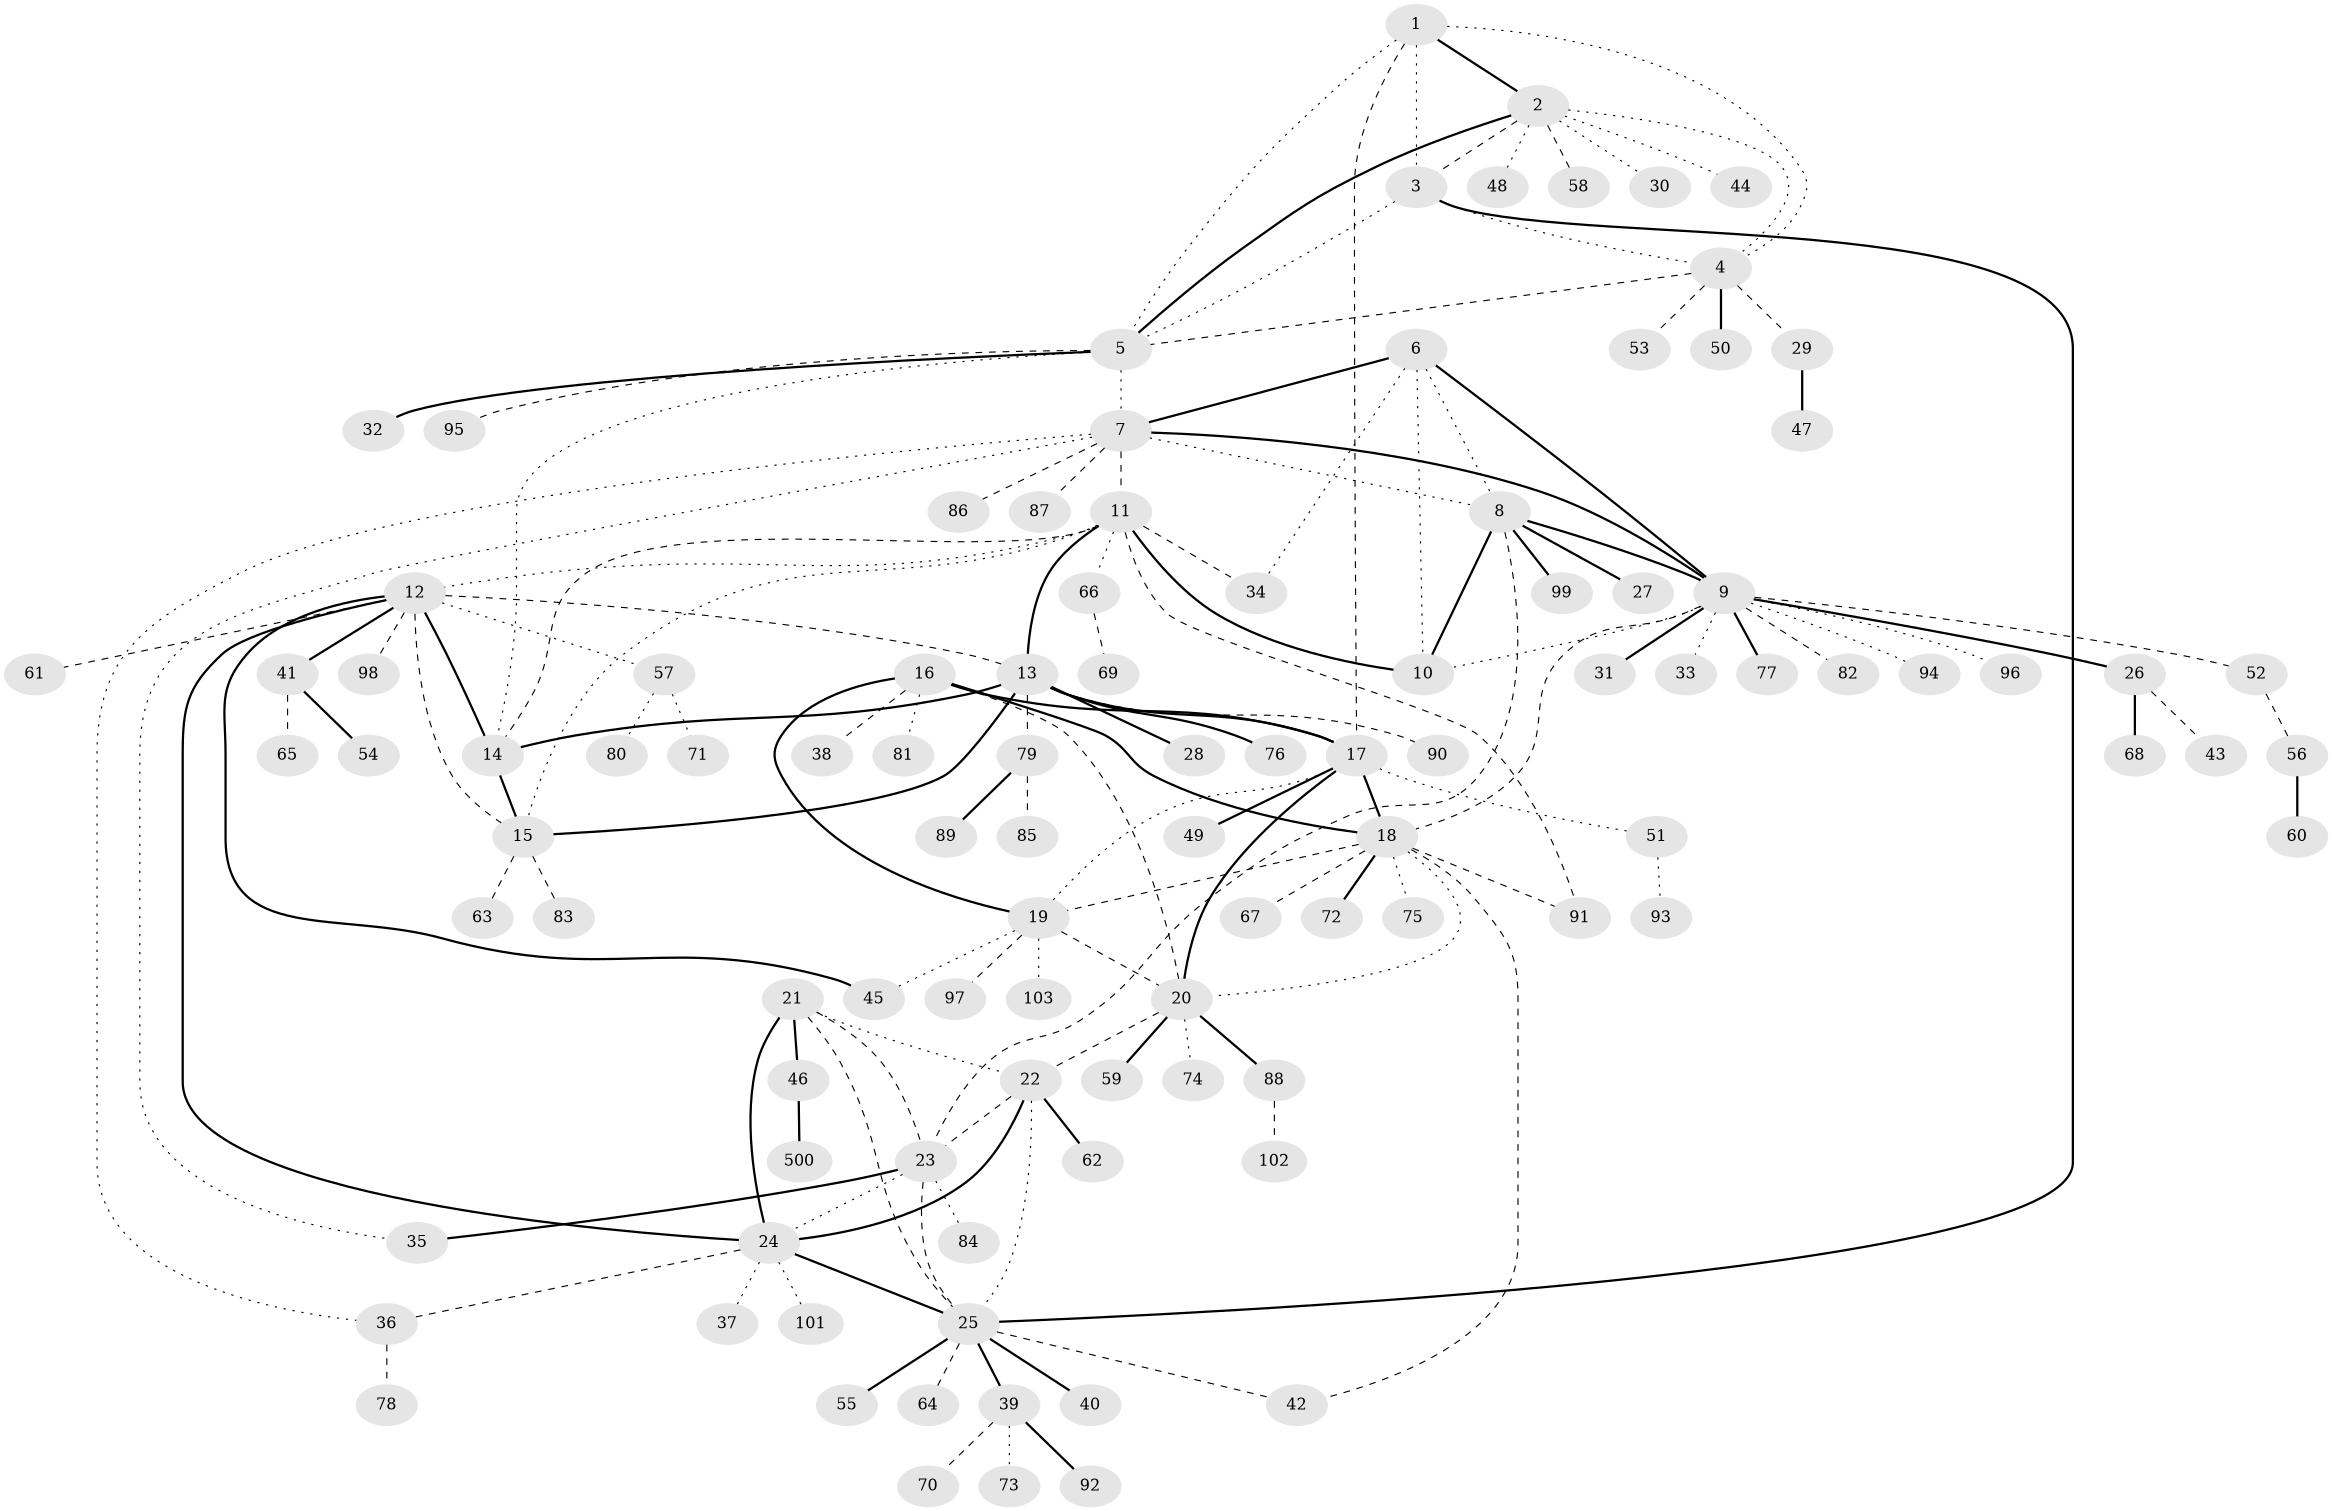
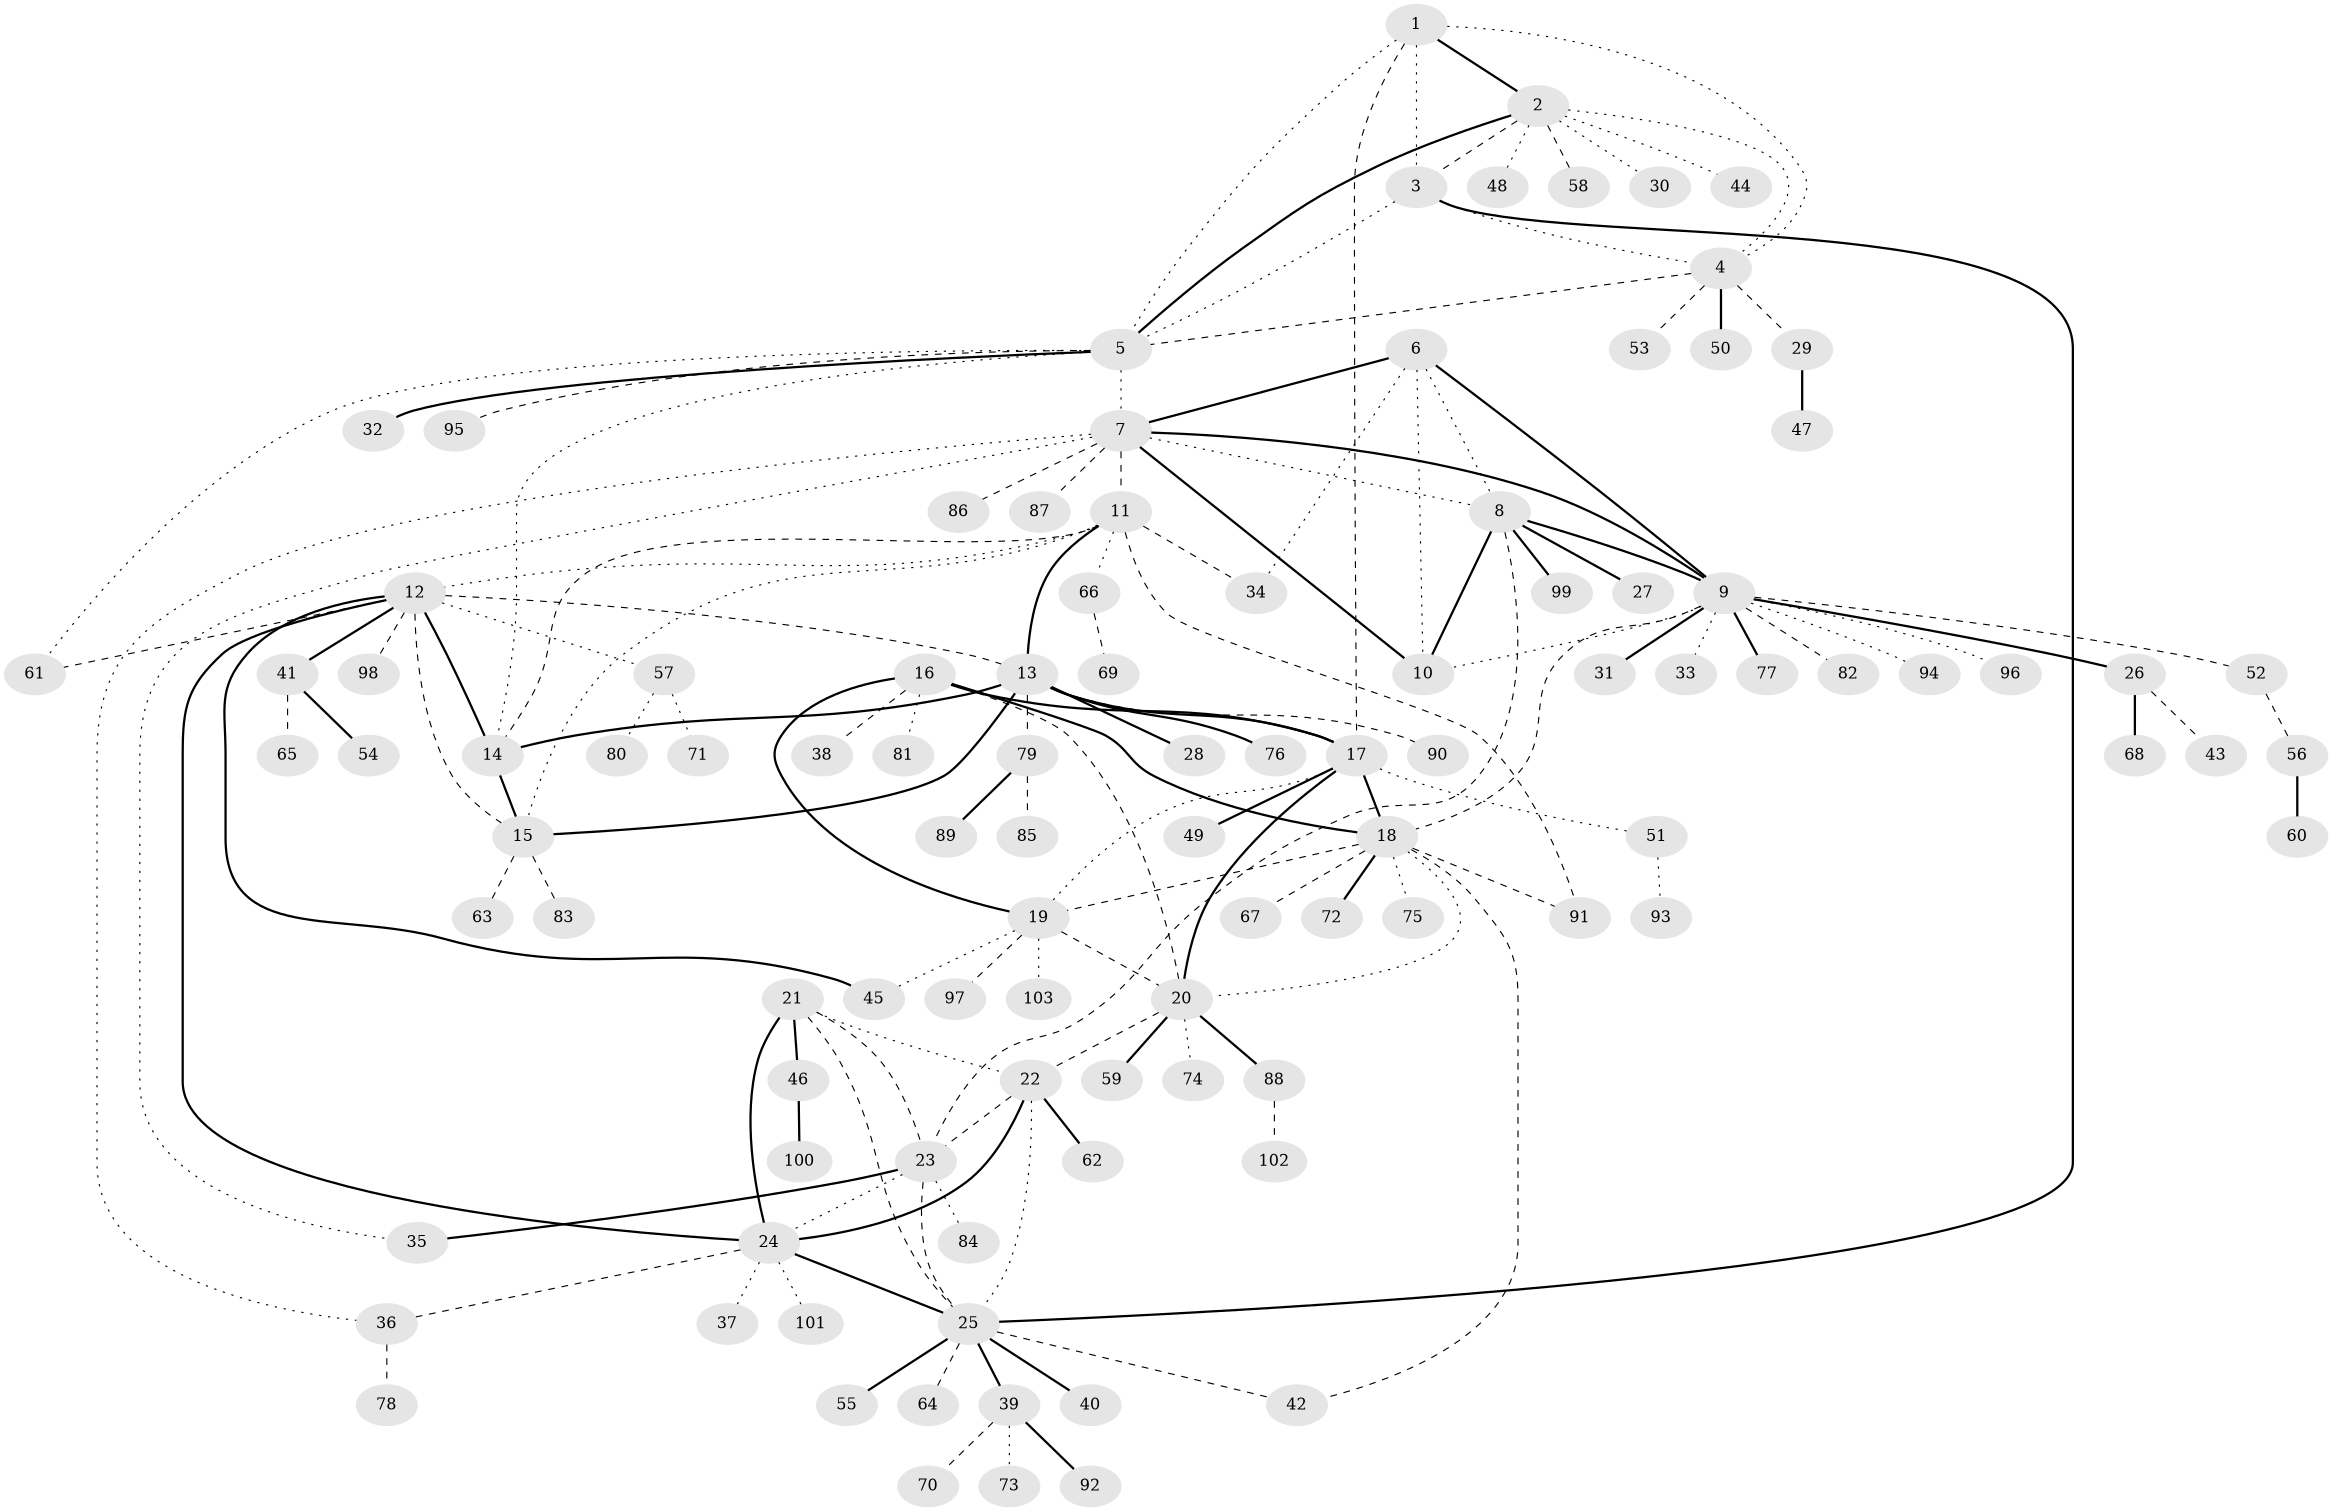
none -> (520, 373)
(1247, 630) -> (1272, 553)
(800, 1162) -> (800, 1162)
